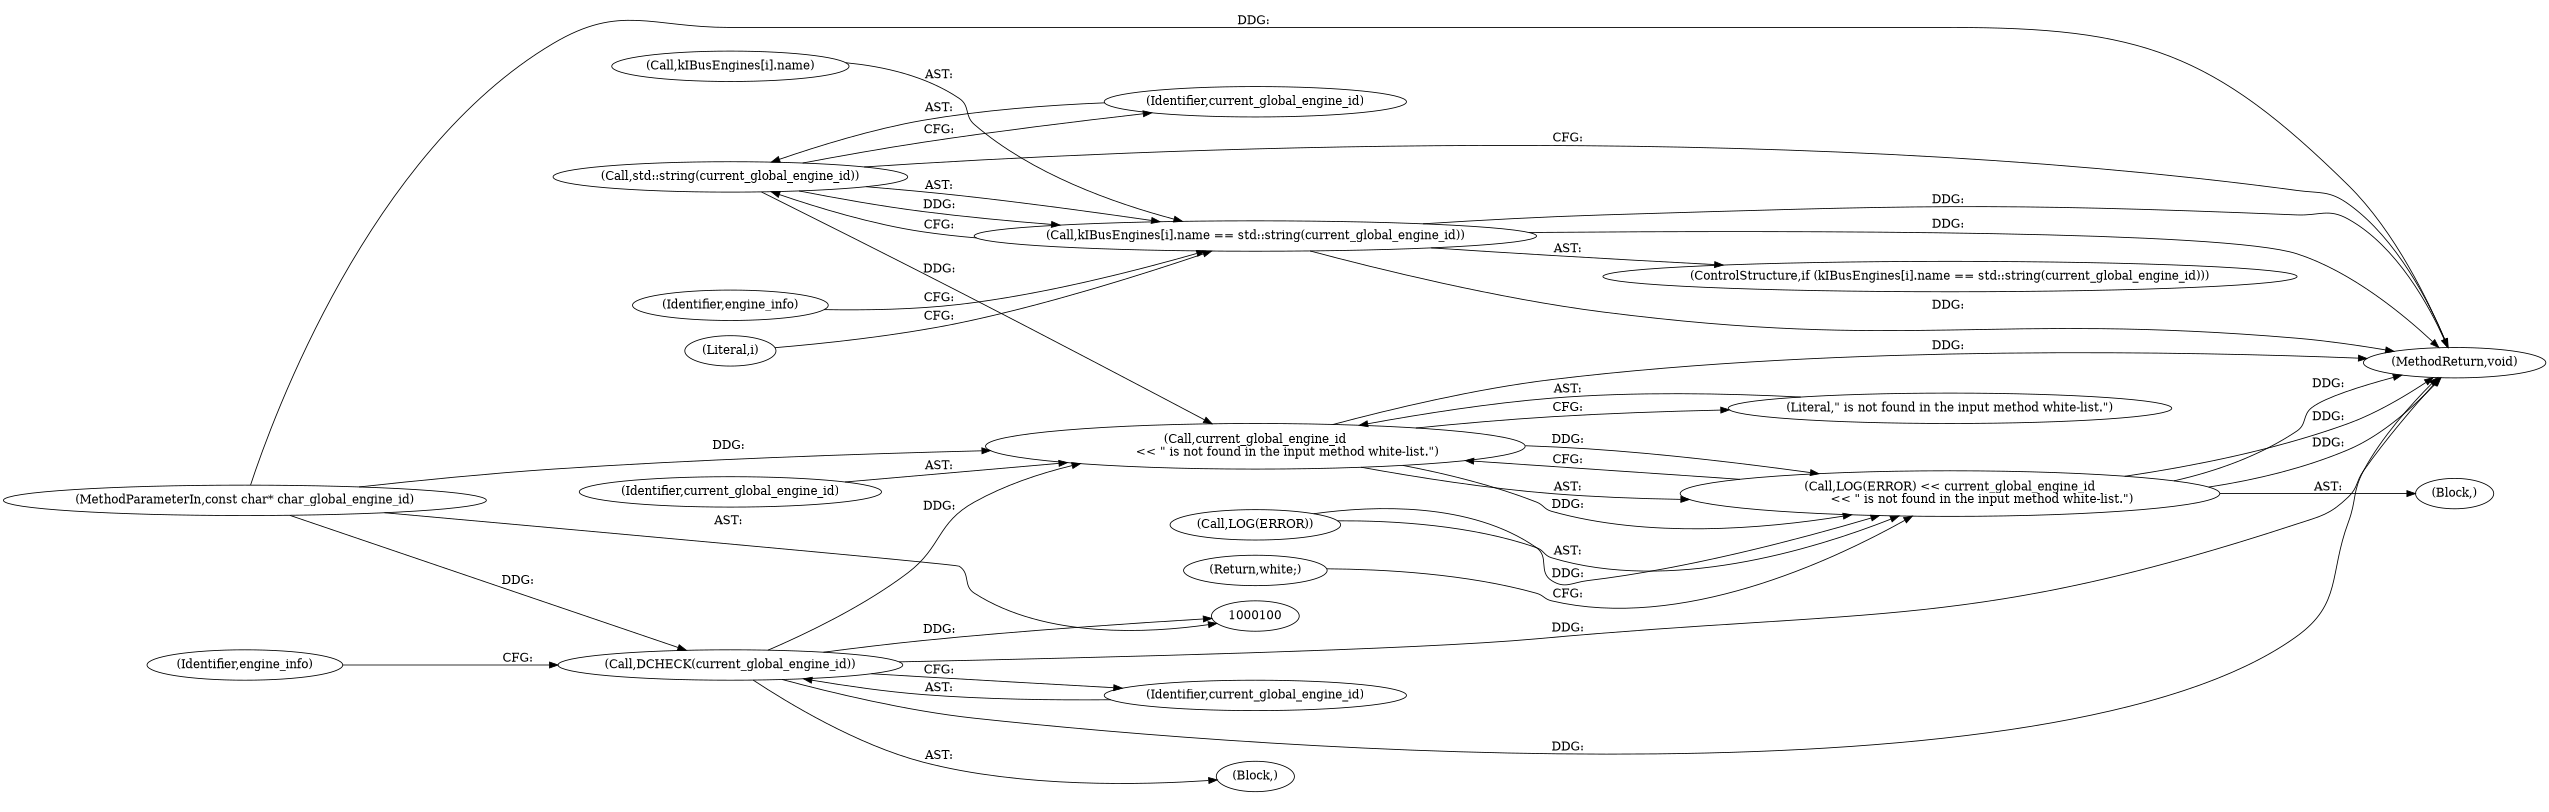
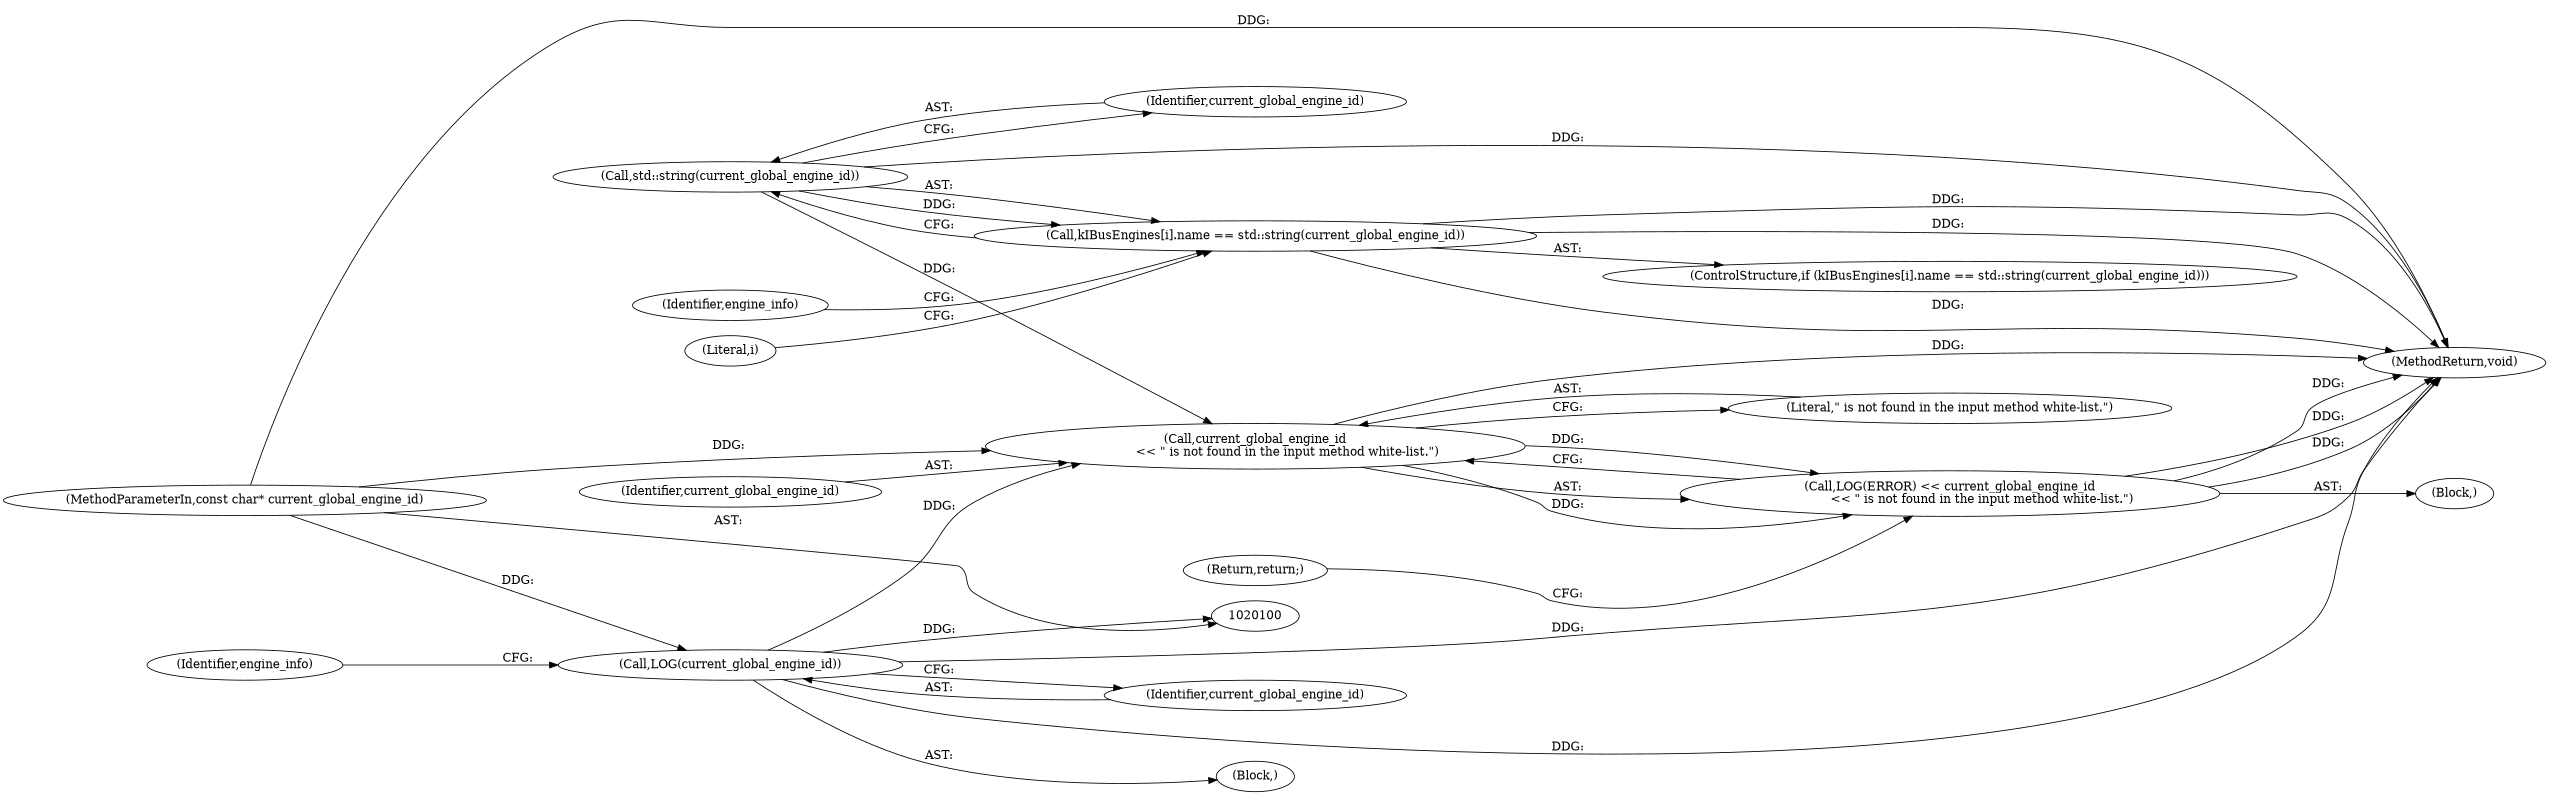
(730, 66) -> none
(1570, 138) -> (1570, 138)
(245, 500) -> (245, 500)
(1255, 525) -> none
(1255, 570) -> (1255, 570)
(1255, 616) -> (1255, 616)
(730, 665) -> (730, 665)
